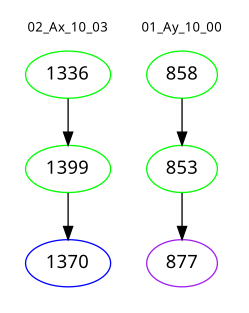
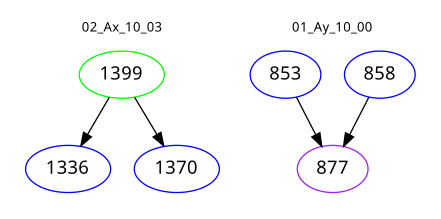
(68, 75) -> (68, 169)
(182, 75) -> (380, 75)
(68, 115) -> (98, 116)
(182, 115) -> (359, 116)
(182, 169) -> (286, 75)
